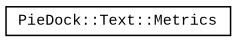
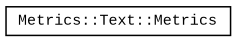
(118, 21) -> (118, 21)
